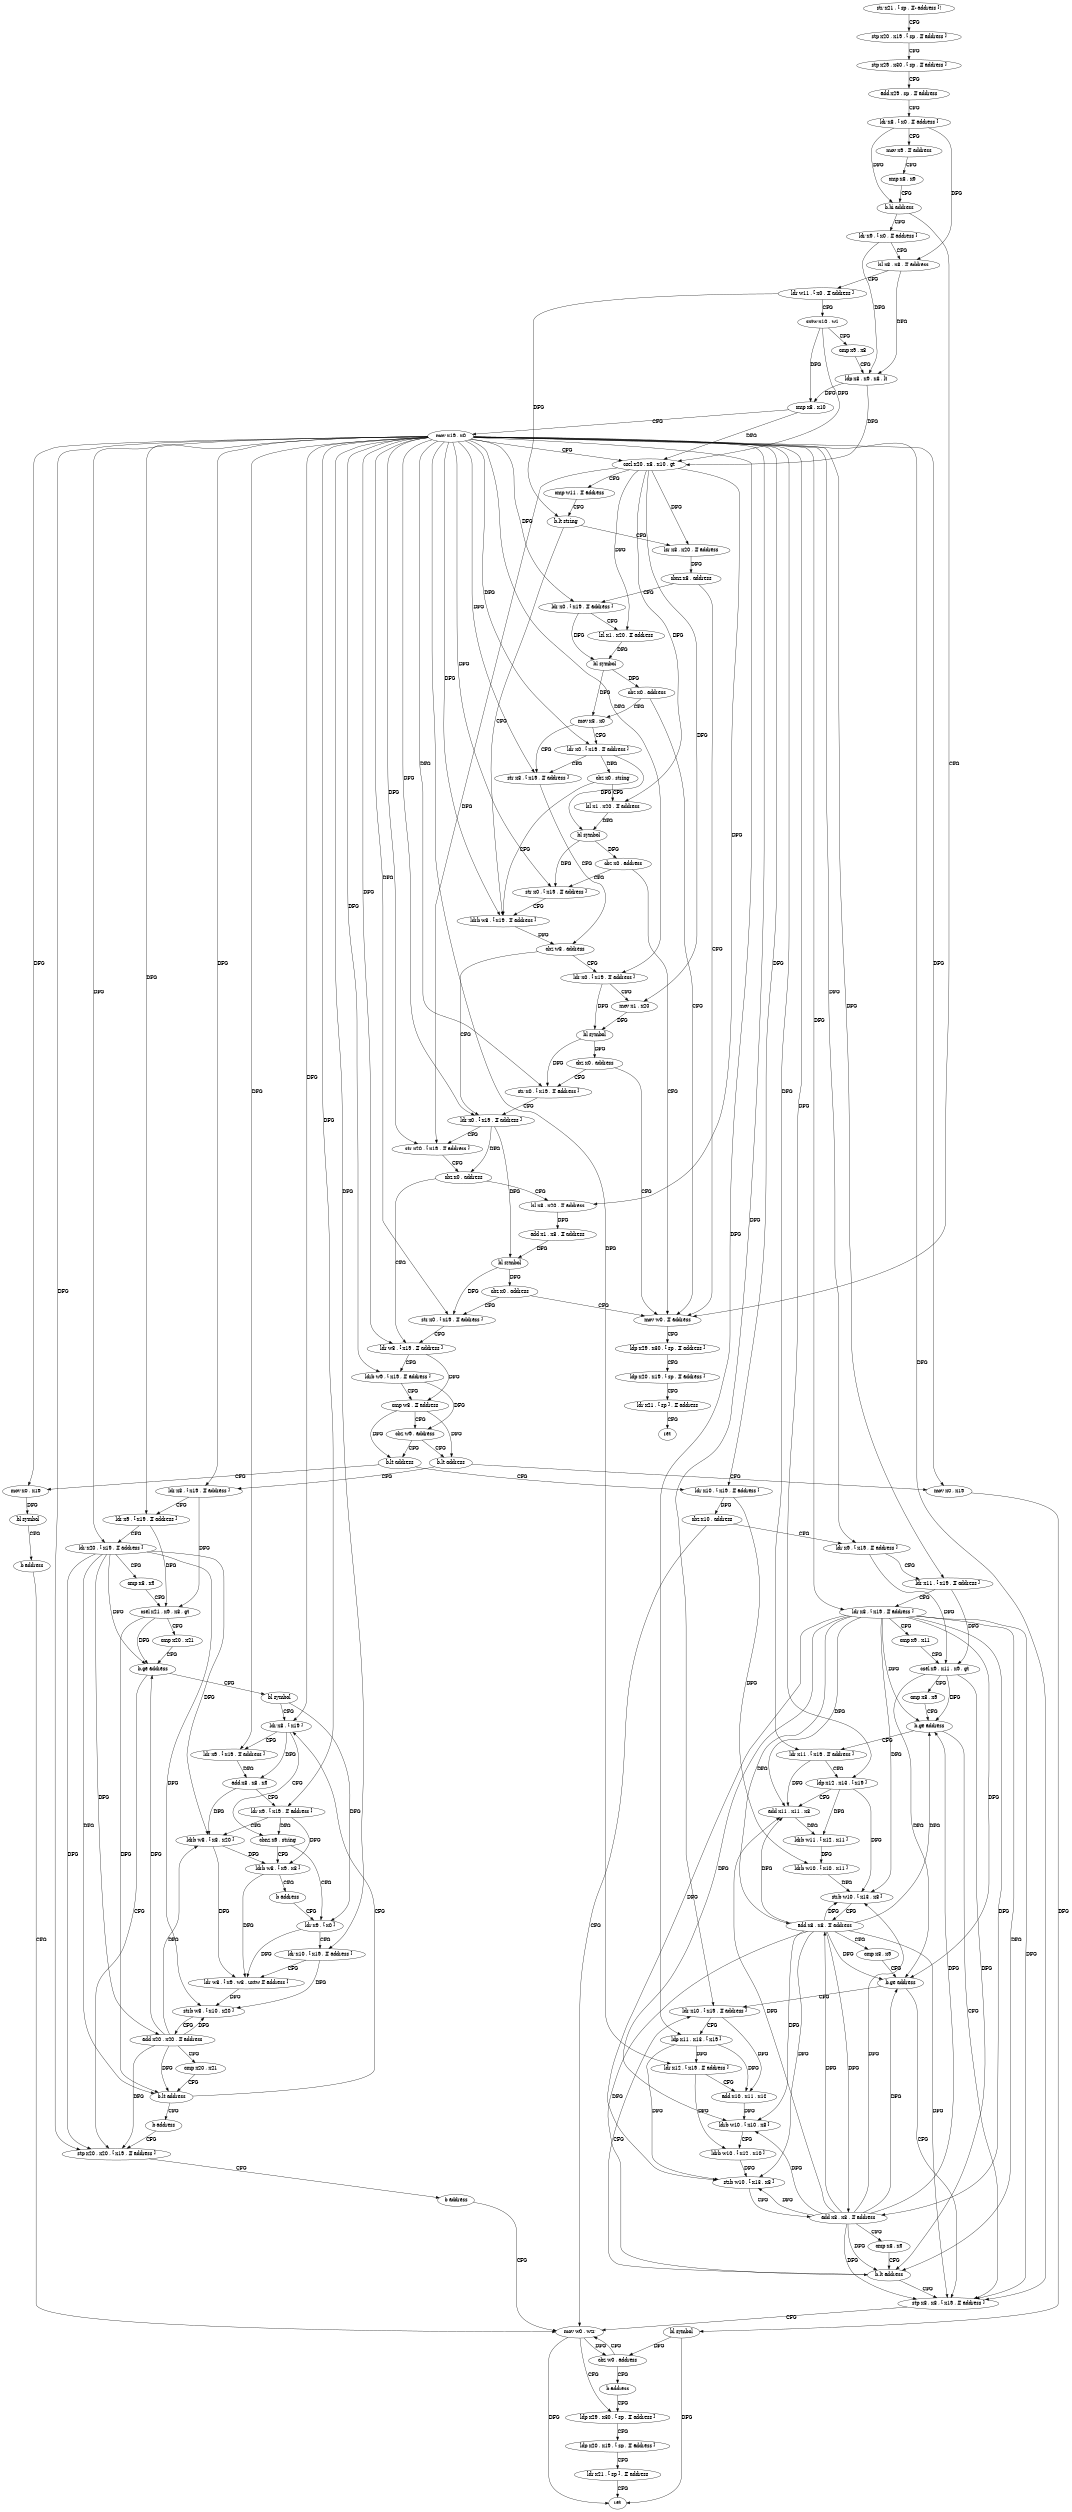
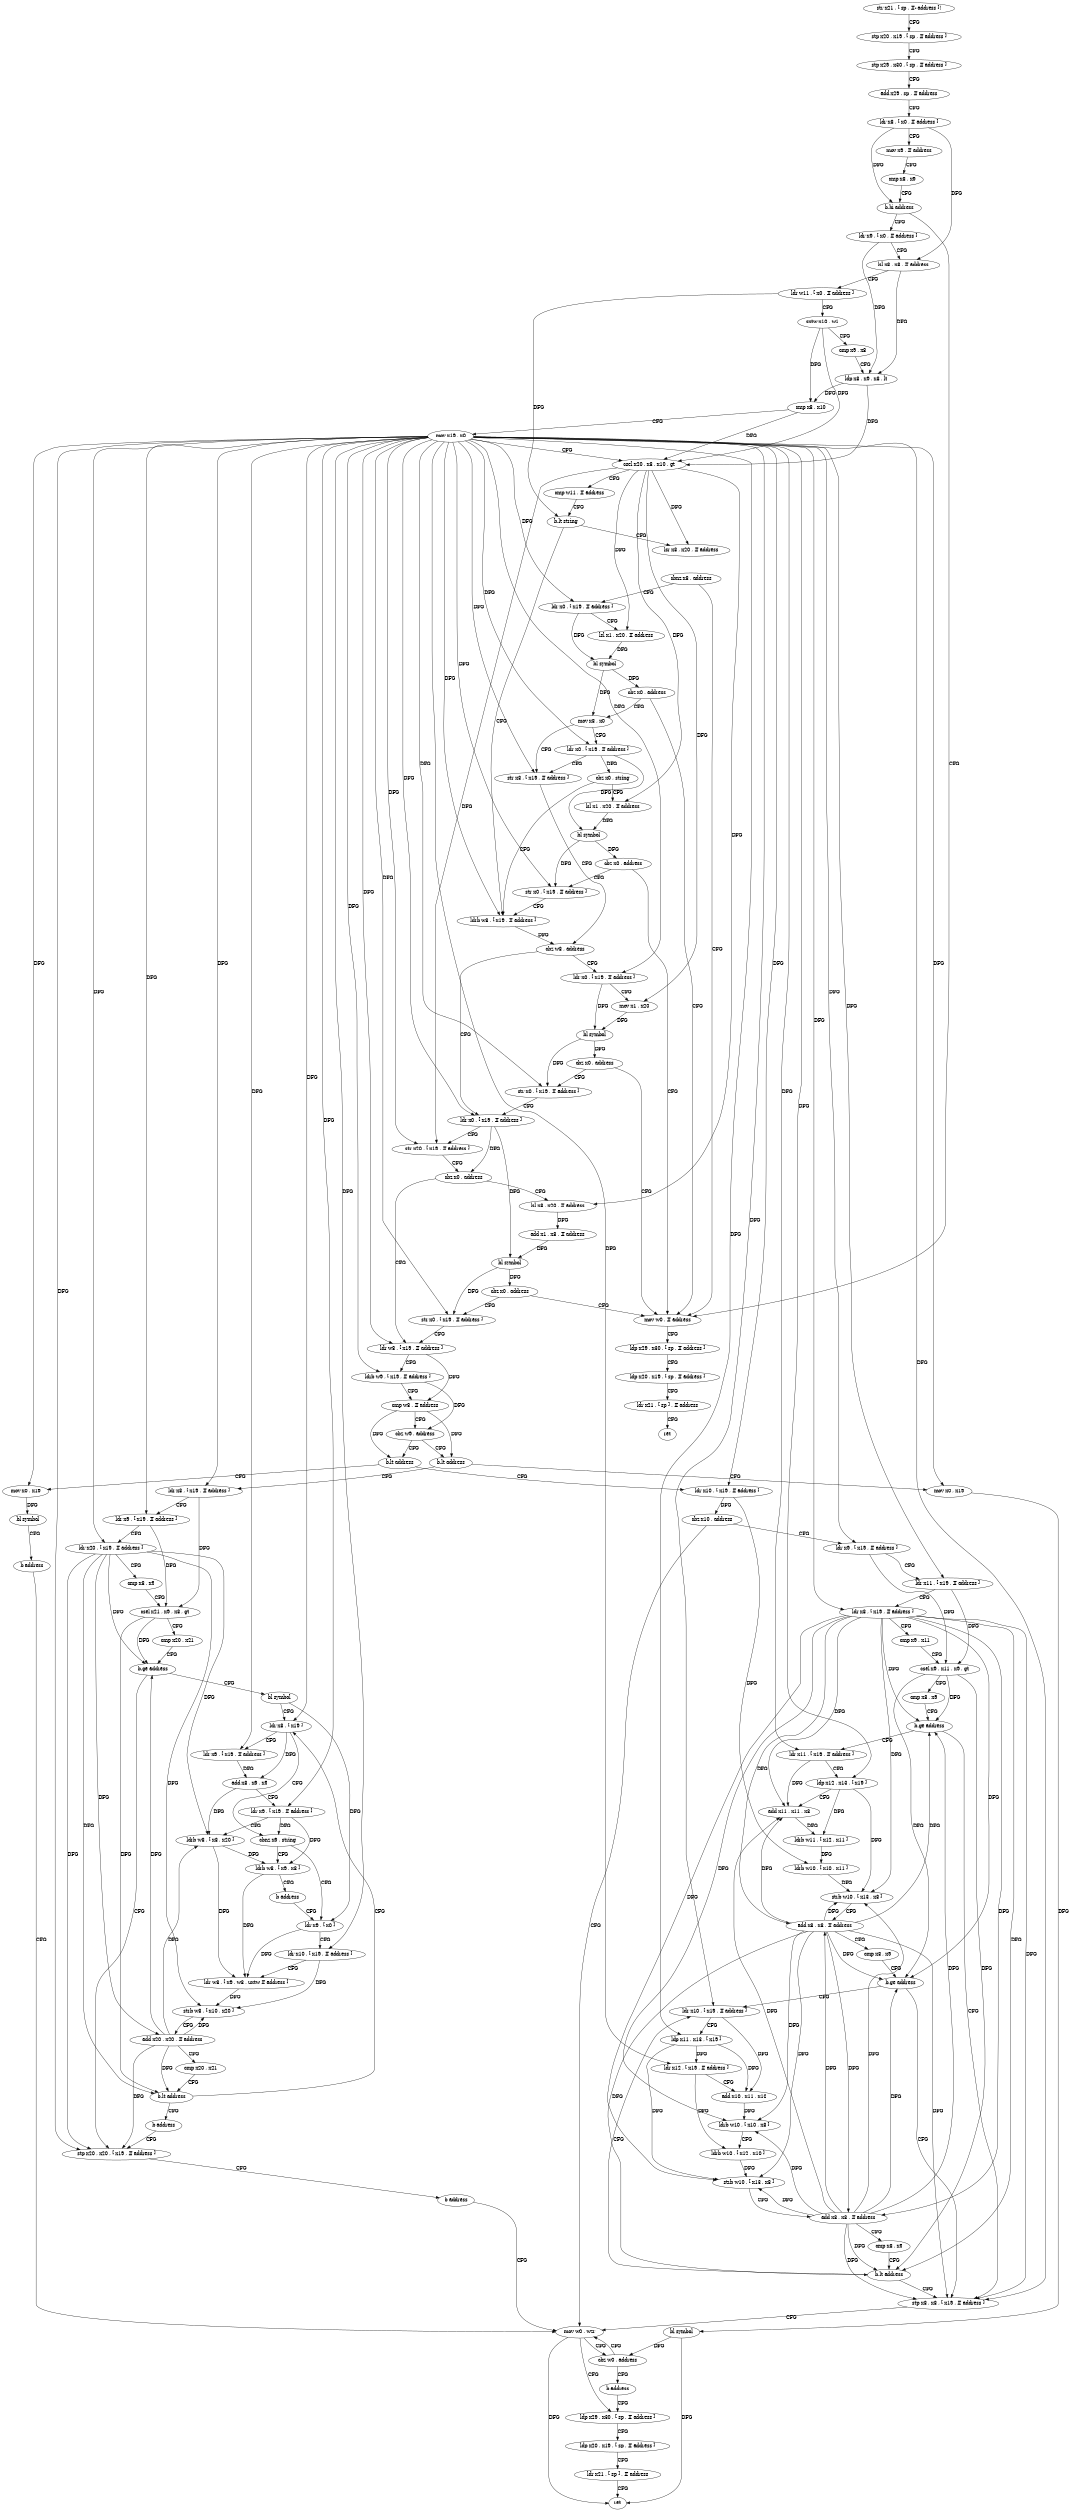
(691, 563) -> none
(250, 1783) -> (250, 1783)
(601, 2346) -> (601, 2346)
